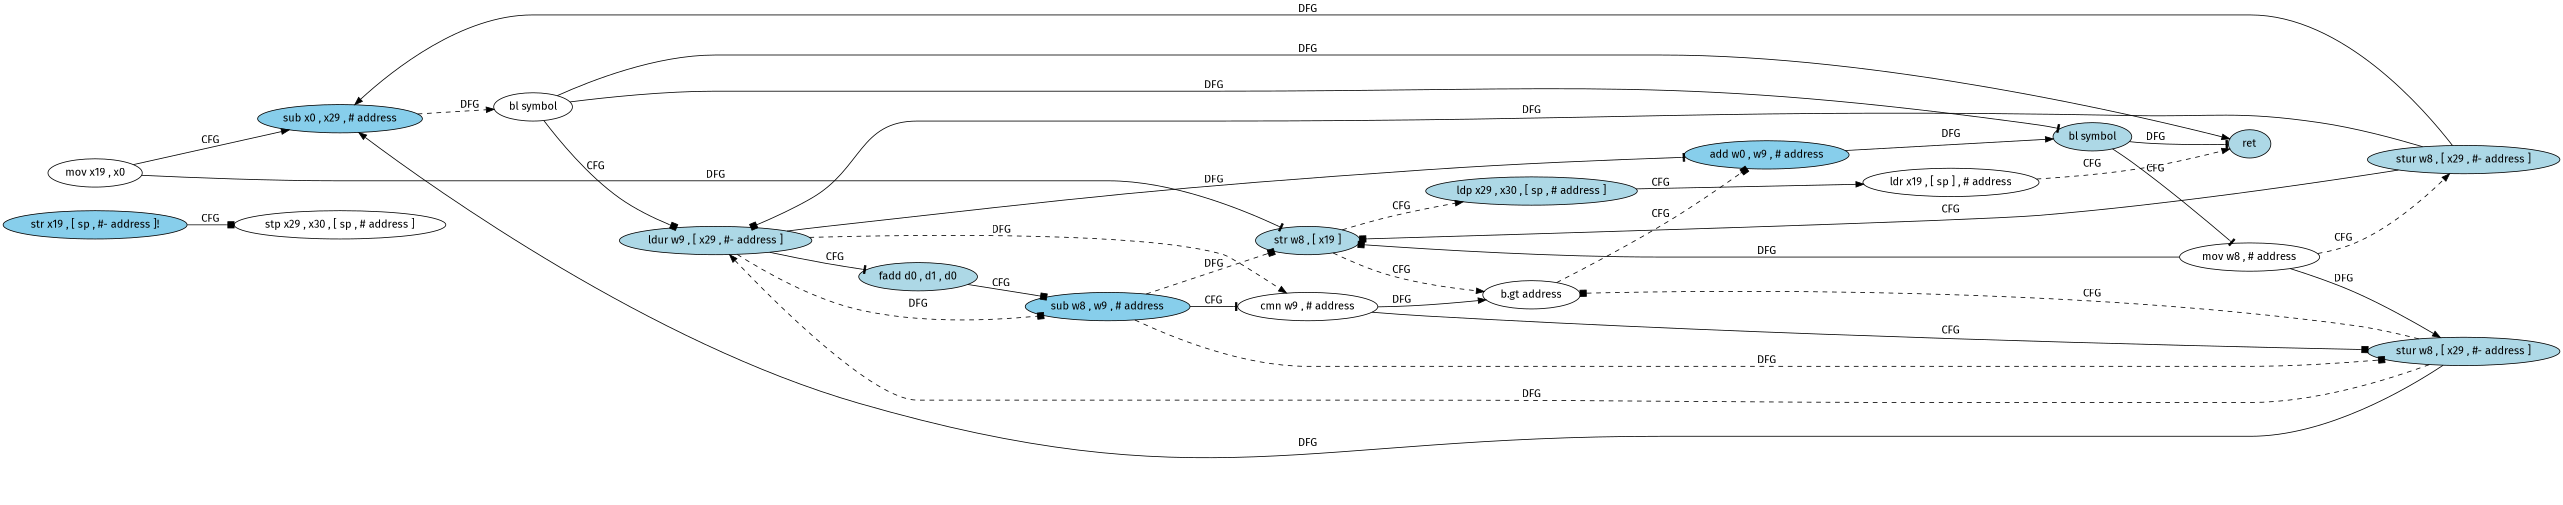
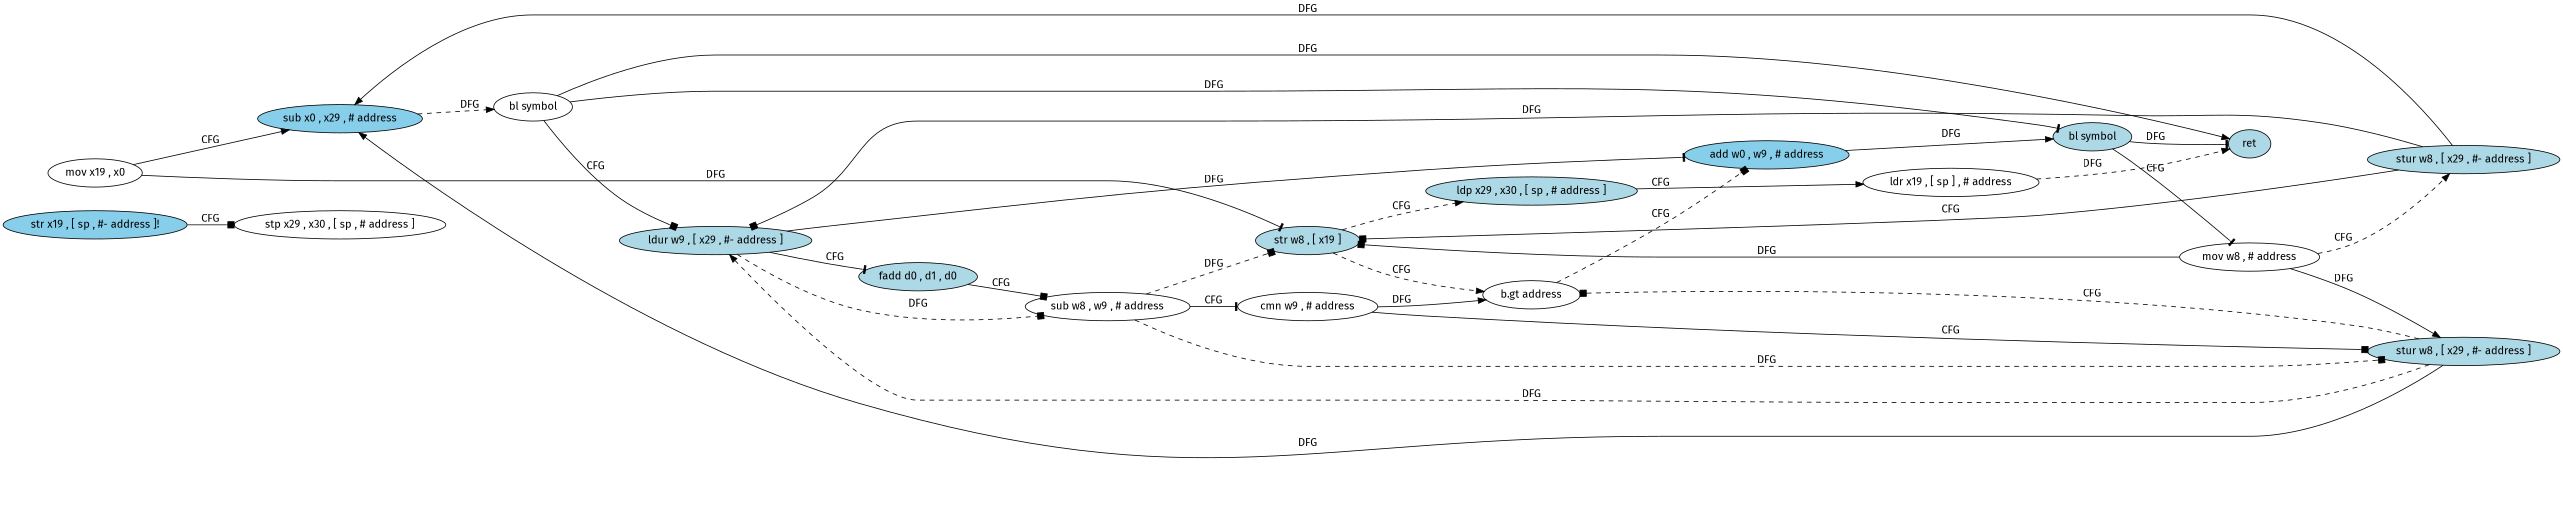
(2092, 164) -> (2092, 164)
(1050, 237) -> none
(1108, 307) -> (1108, 307)
